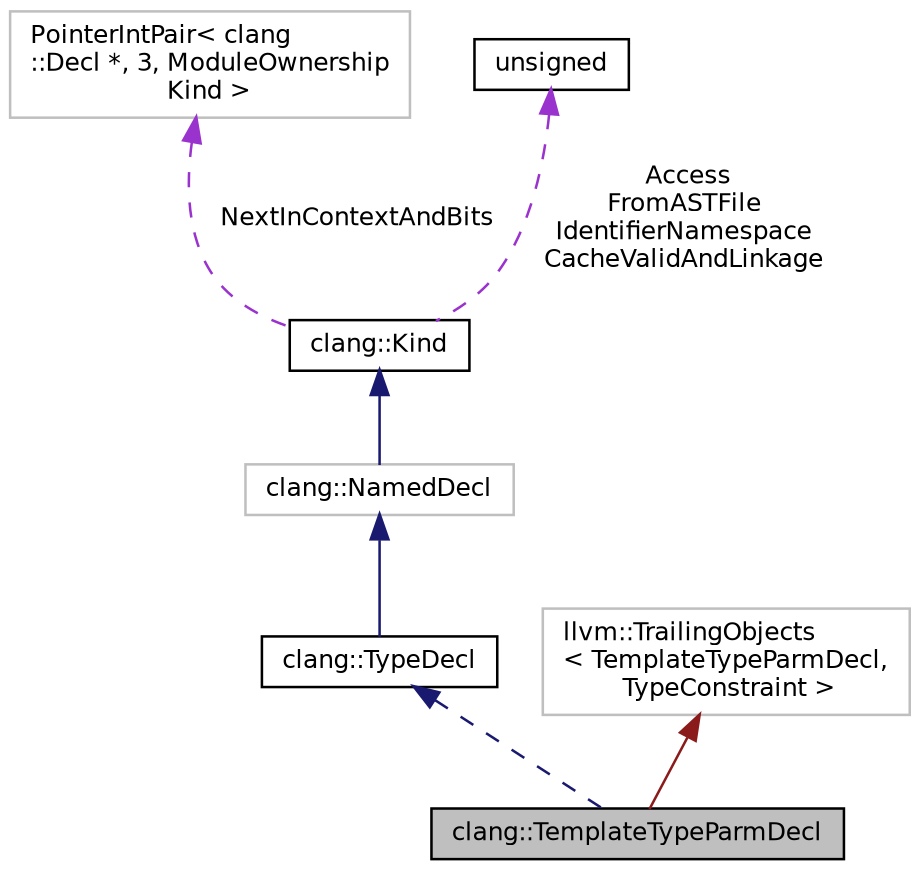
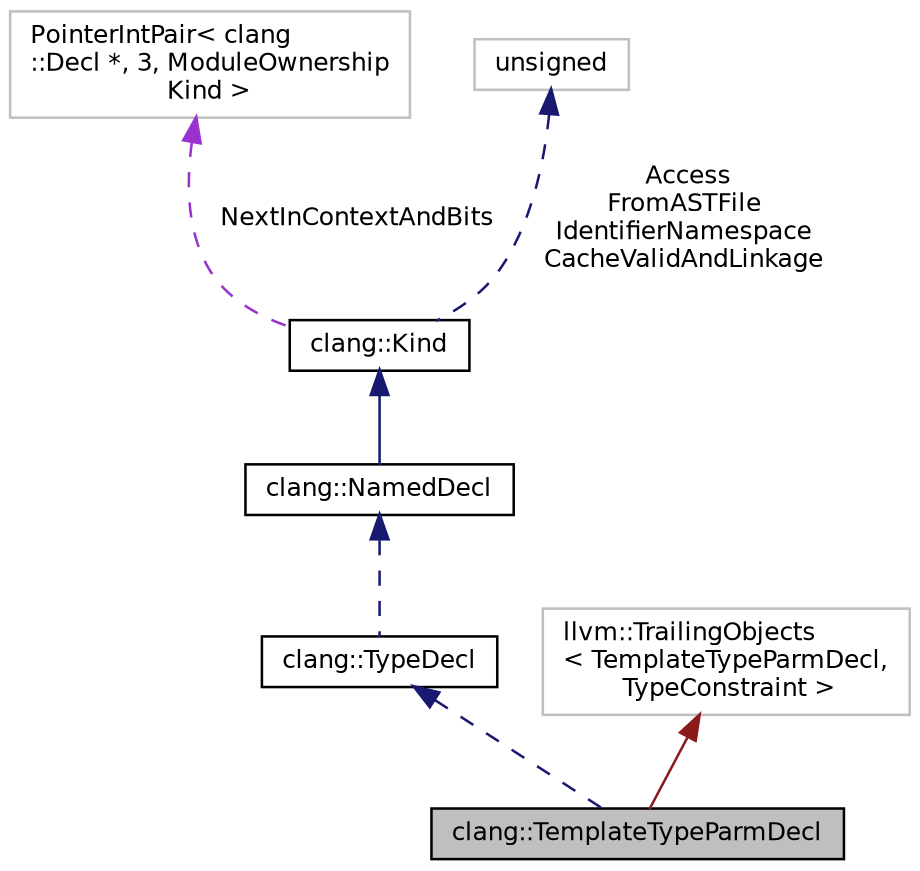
(552, 65) -> (552, 65)
(520, 234) -> (520, 234)
(380, 490) -> (380, 490)
(380, 589) -> (380, 589)
